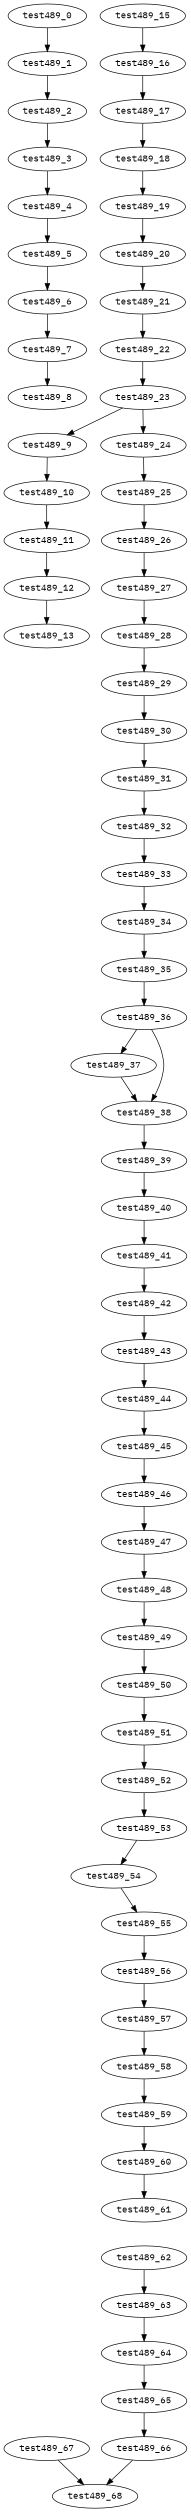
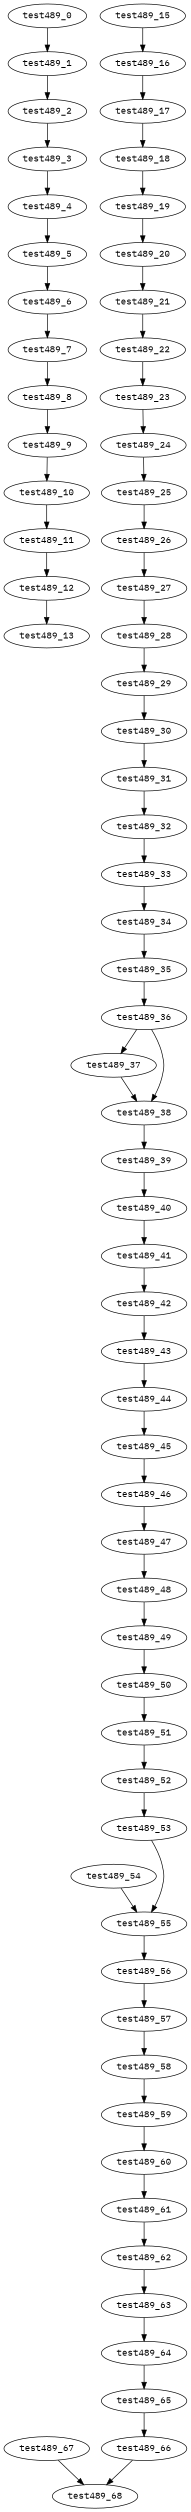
(98, 420) -> (47, 418)
(131, 1850) -> (164, 1873)
none -> (144, 2231)
